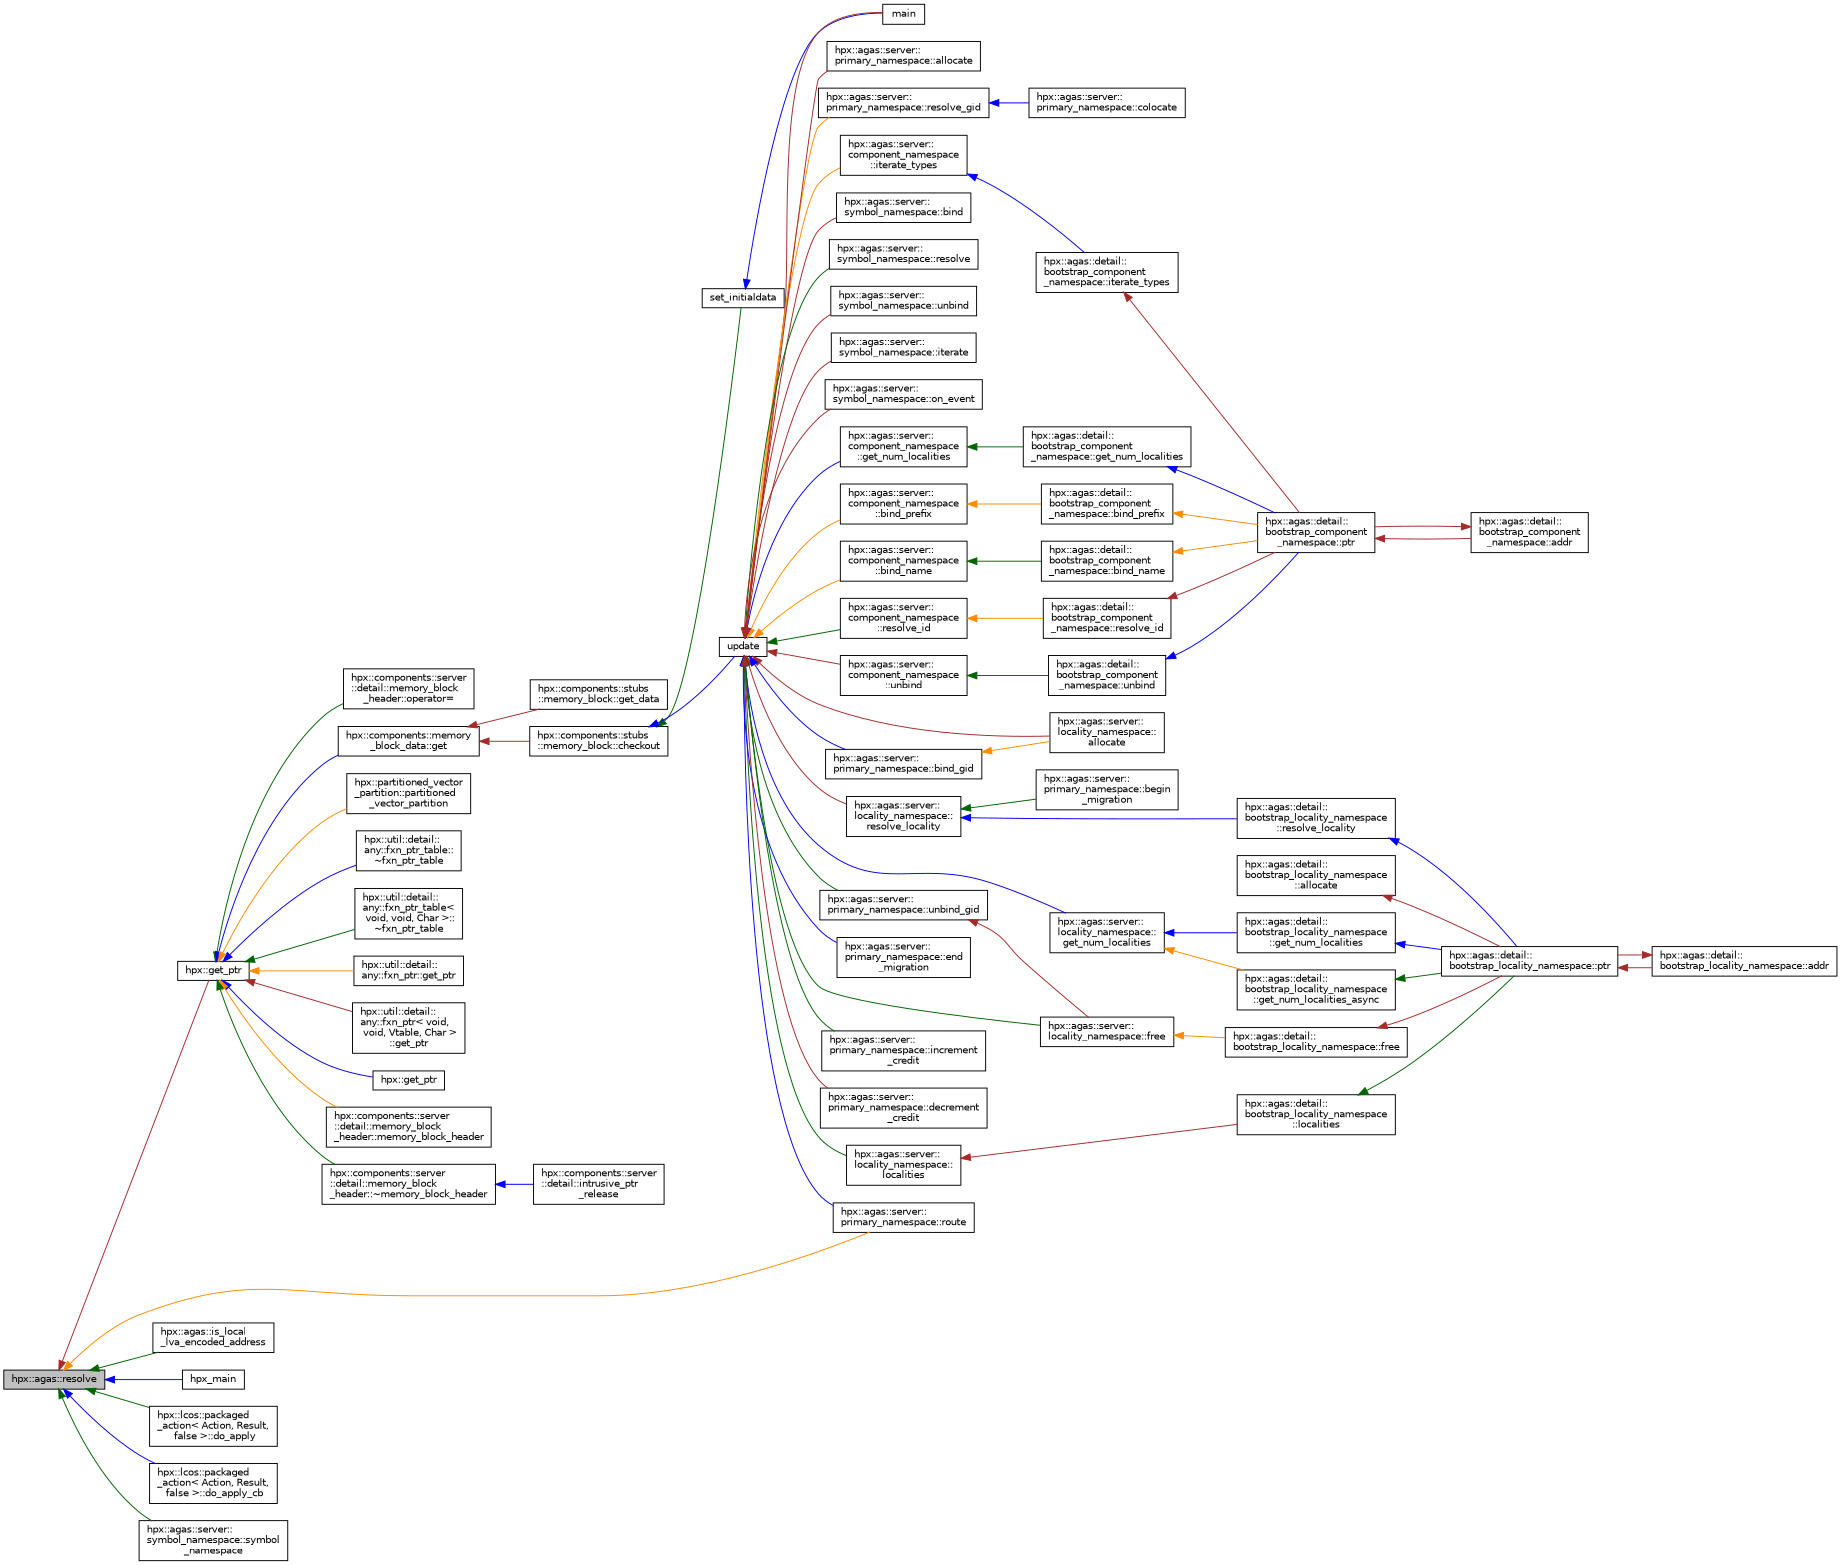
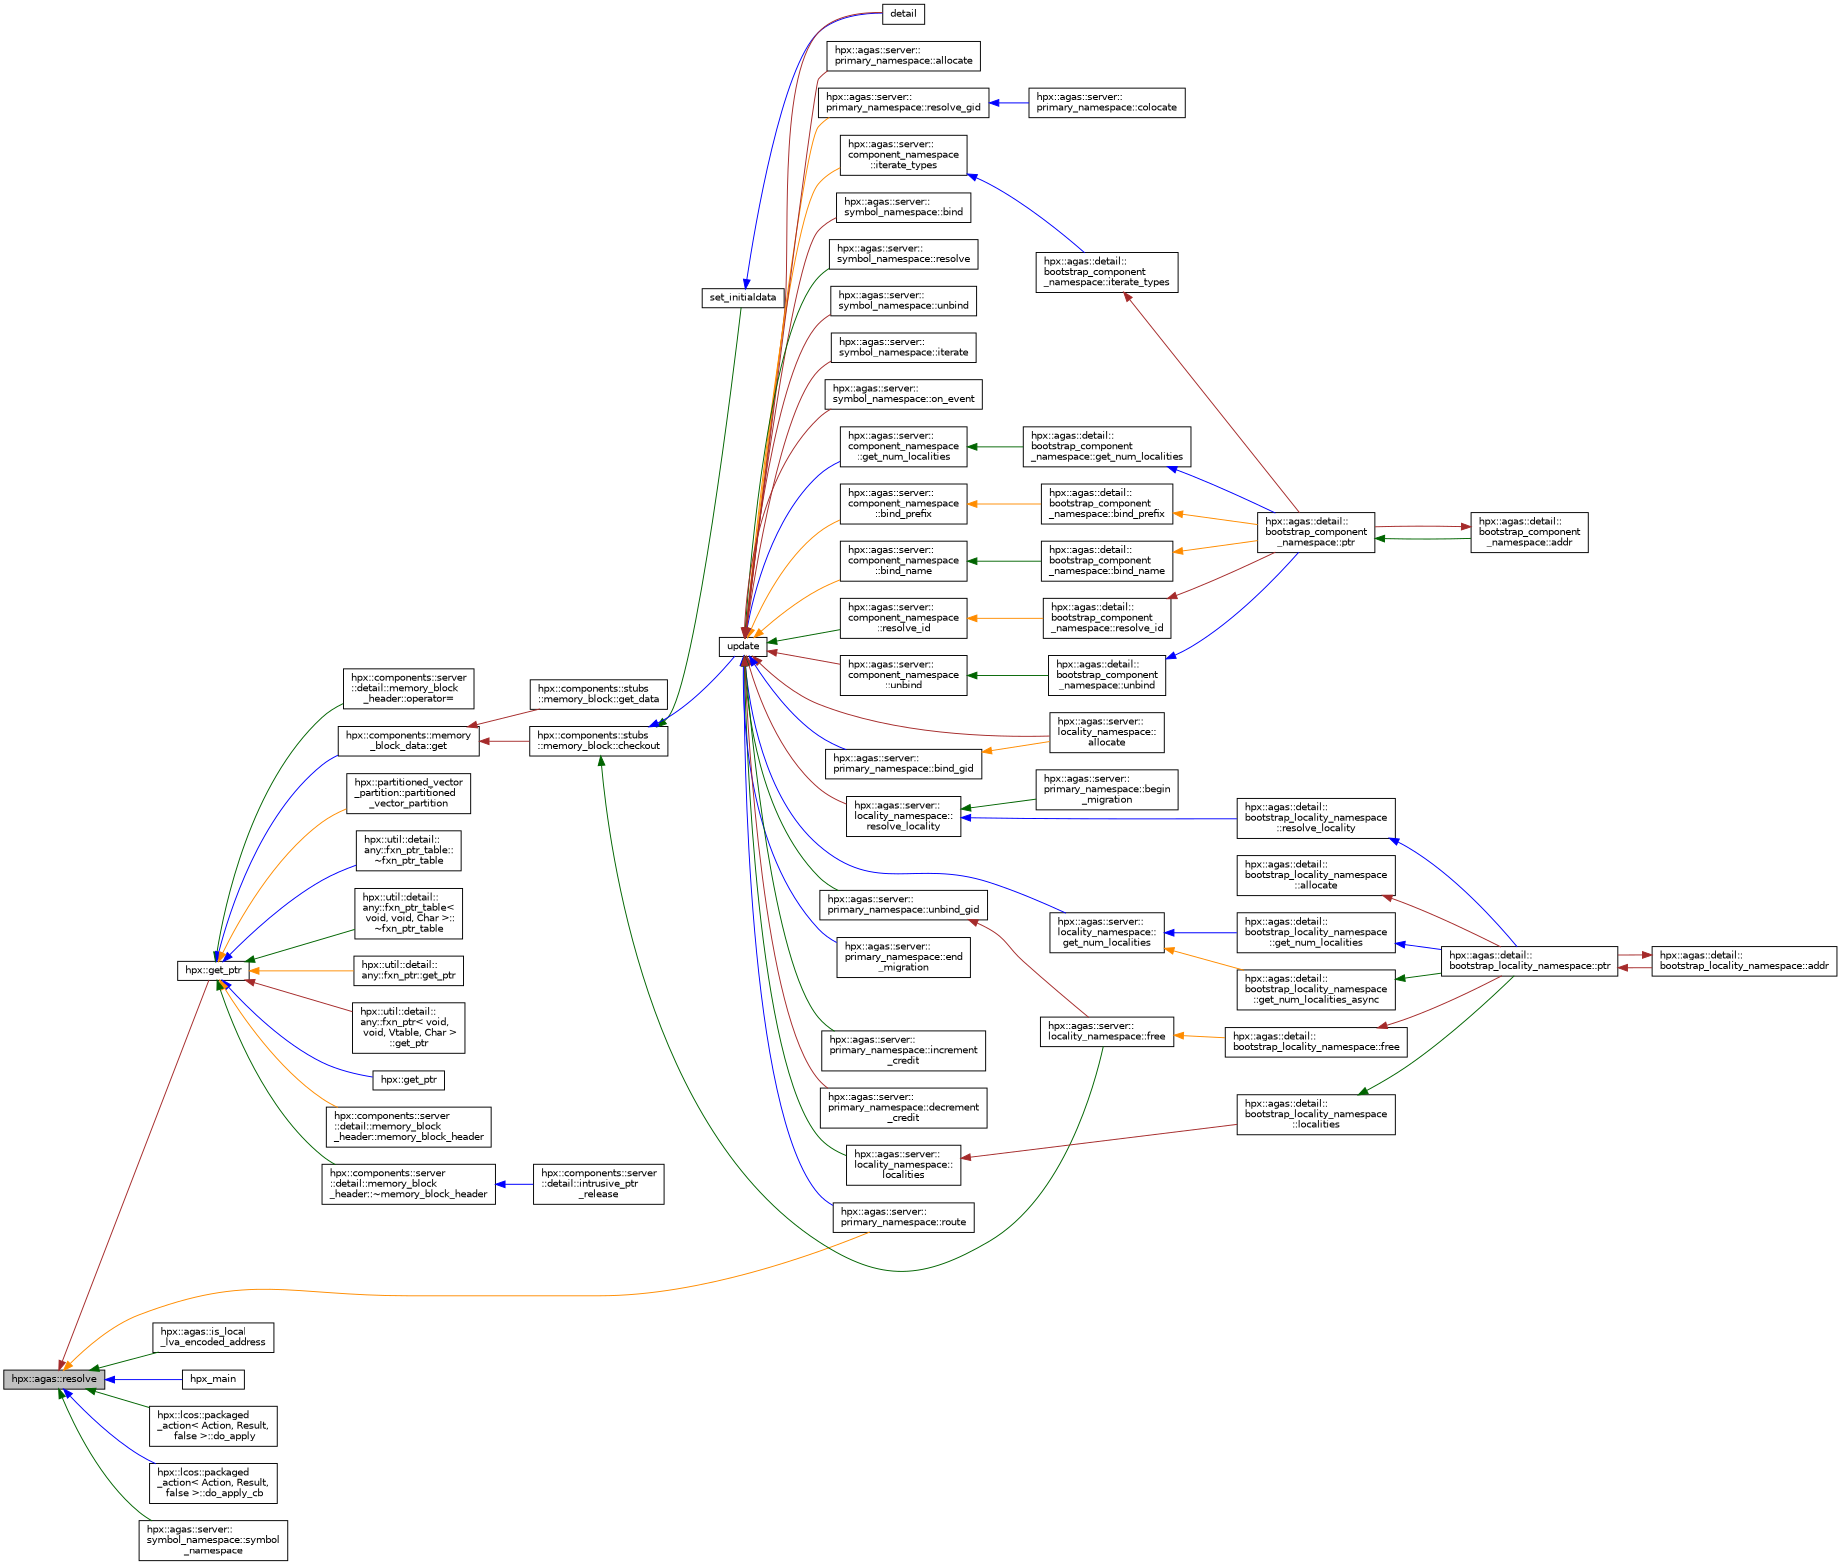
(904, 14) -> (904, 14)
(1428, 539) -> (1428, 539)
(793, 940) -> (771, 1201)
